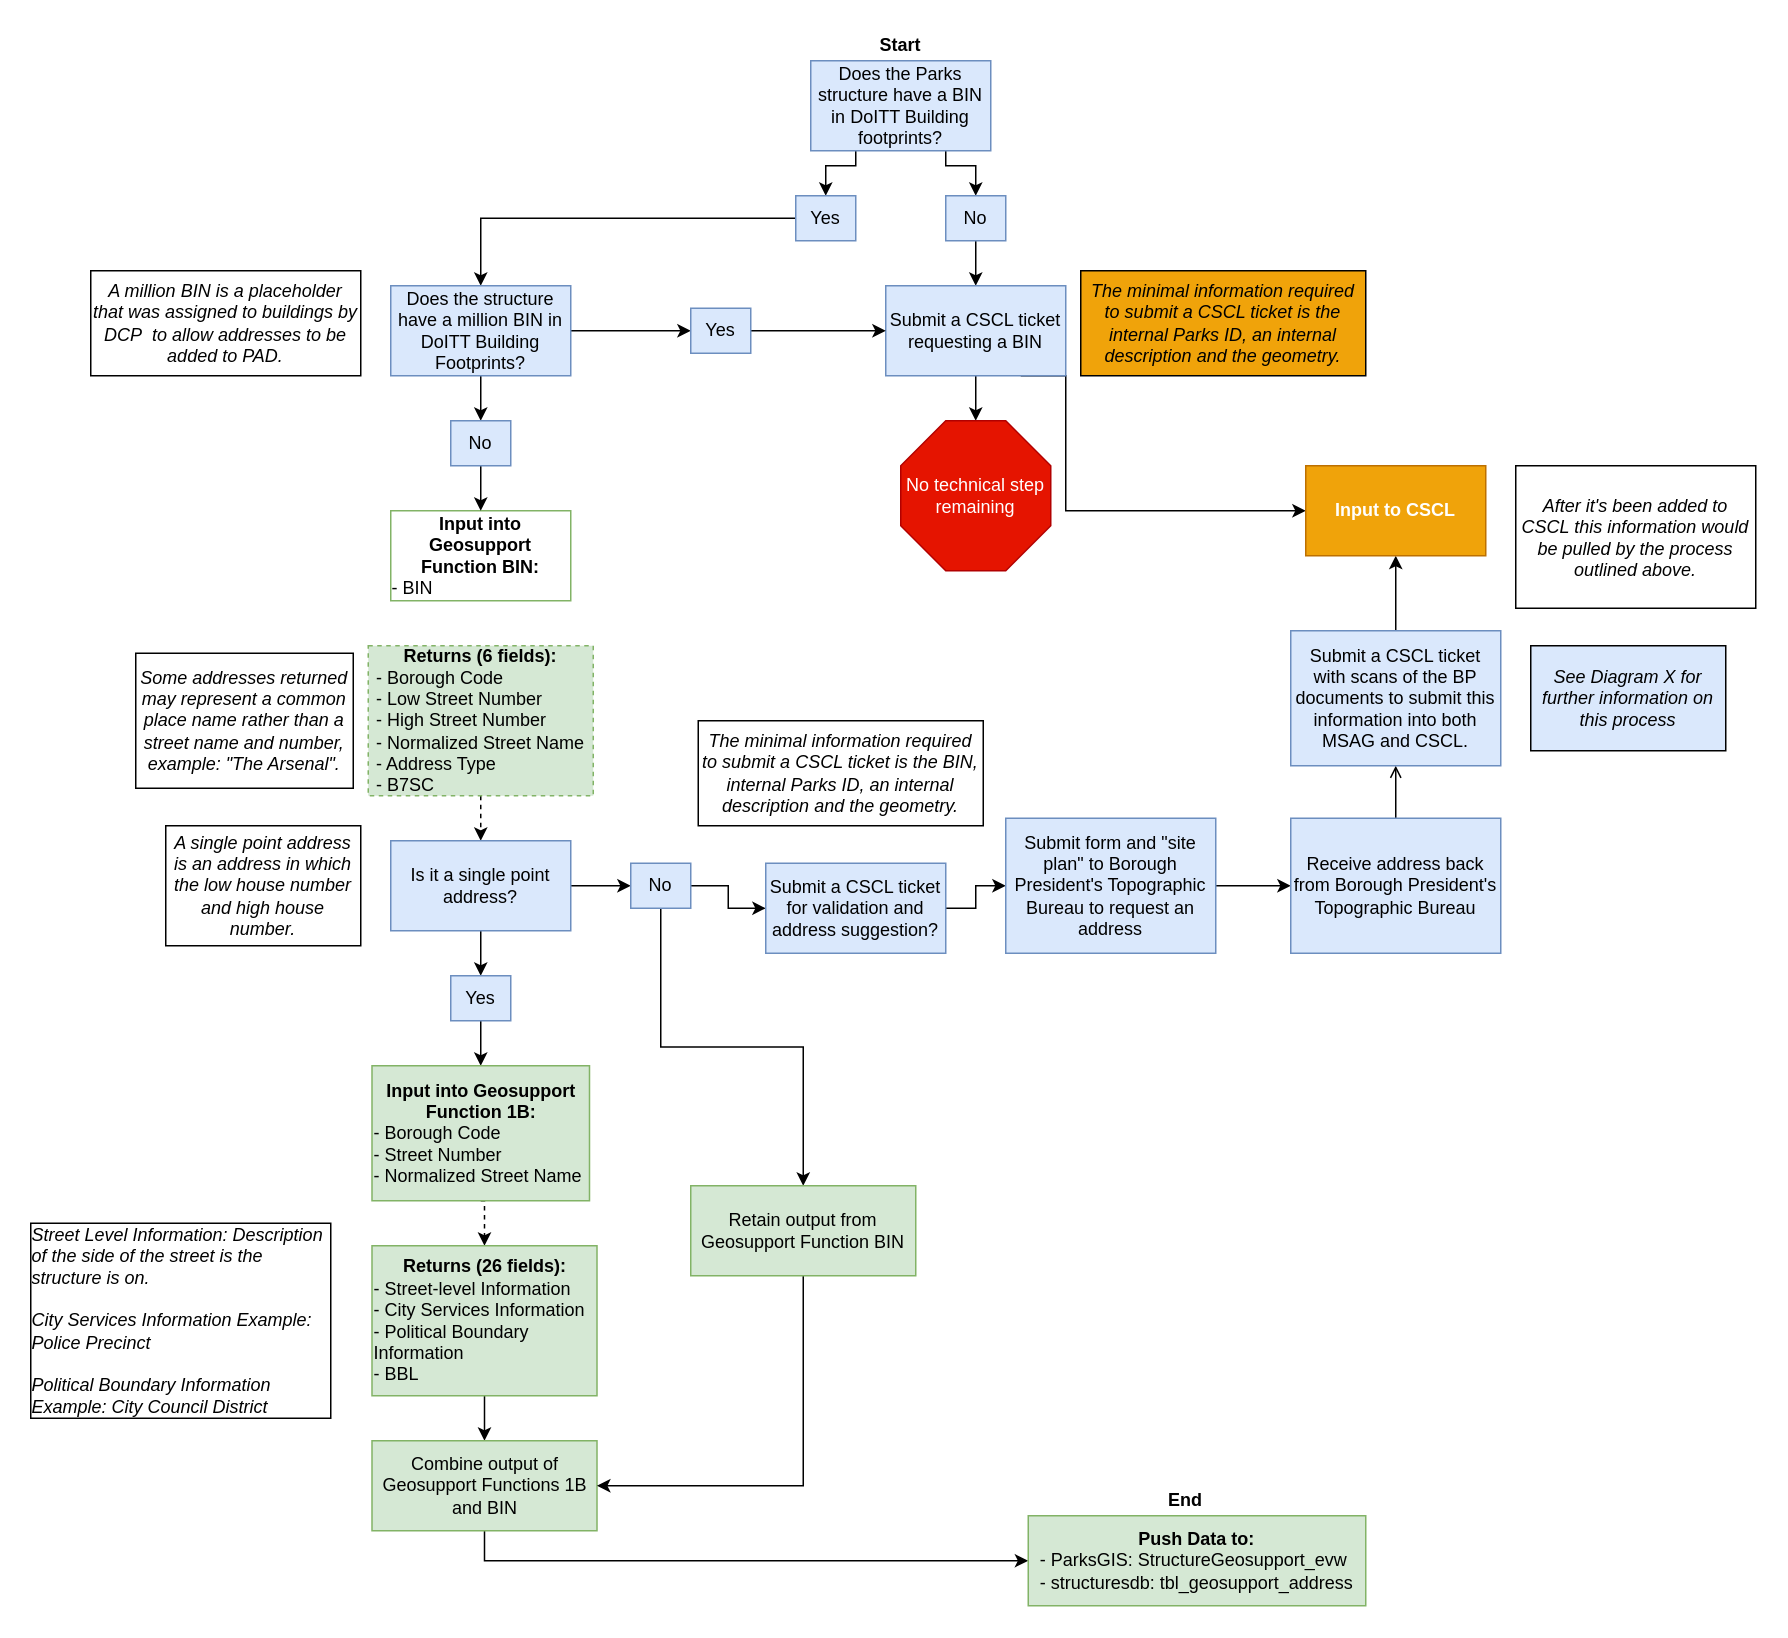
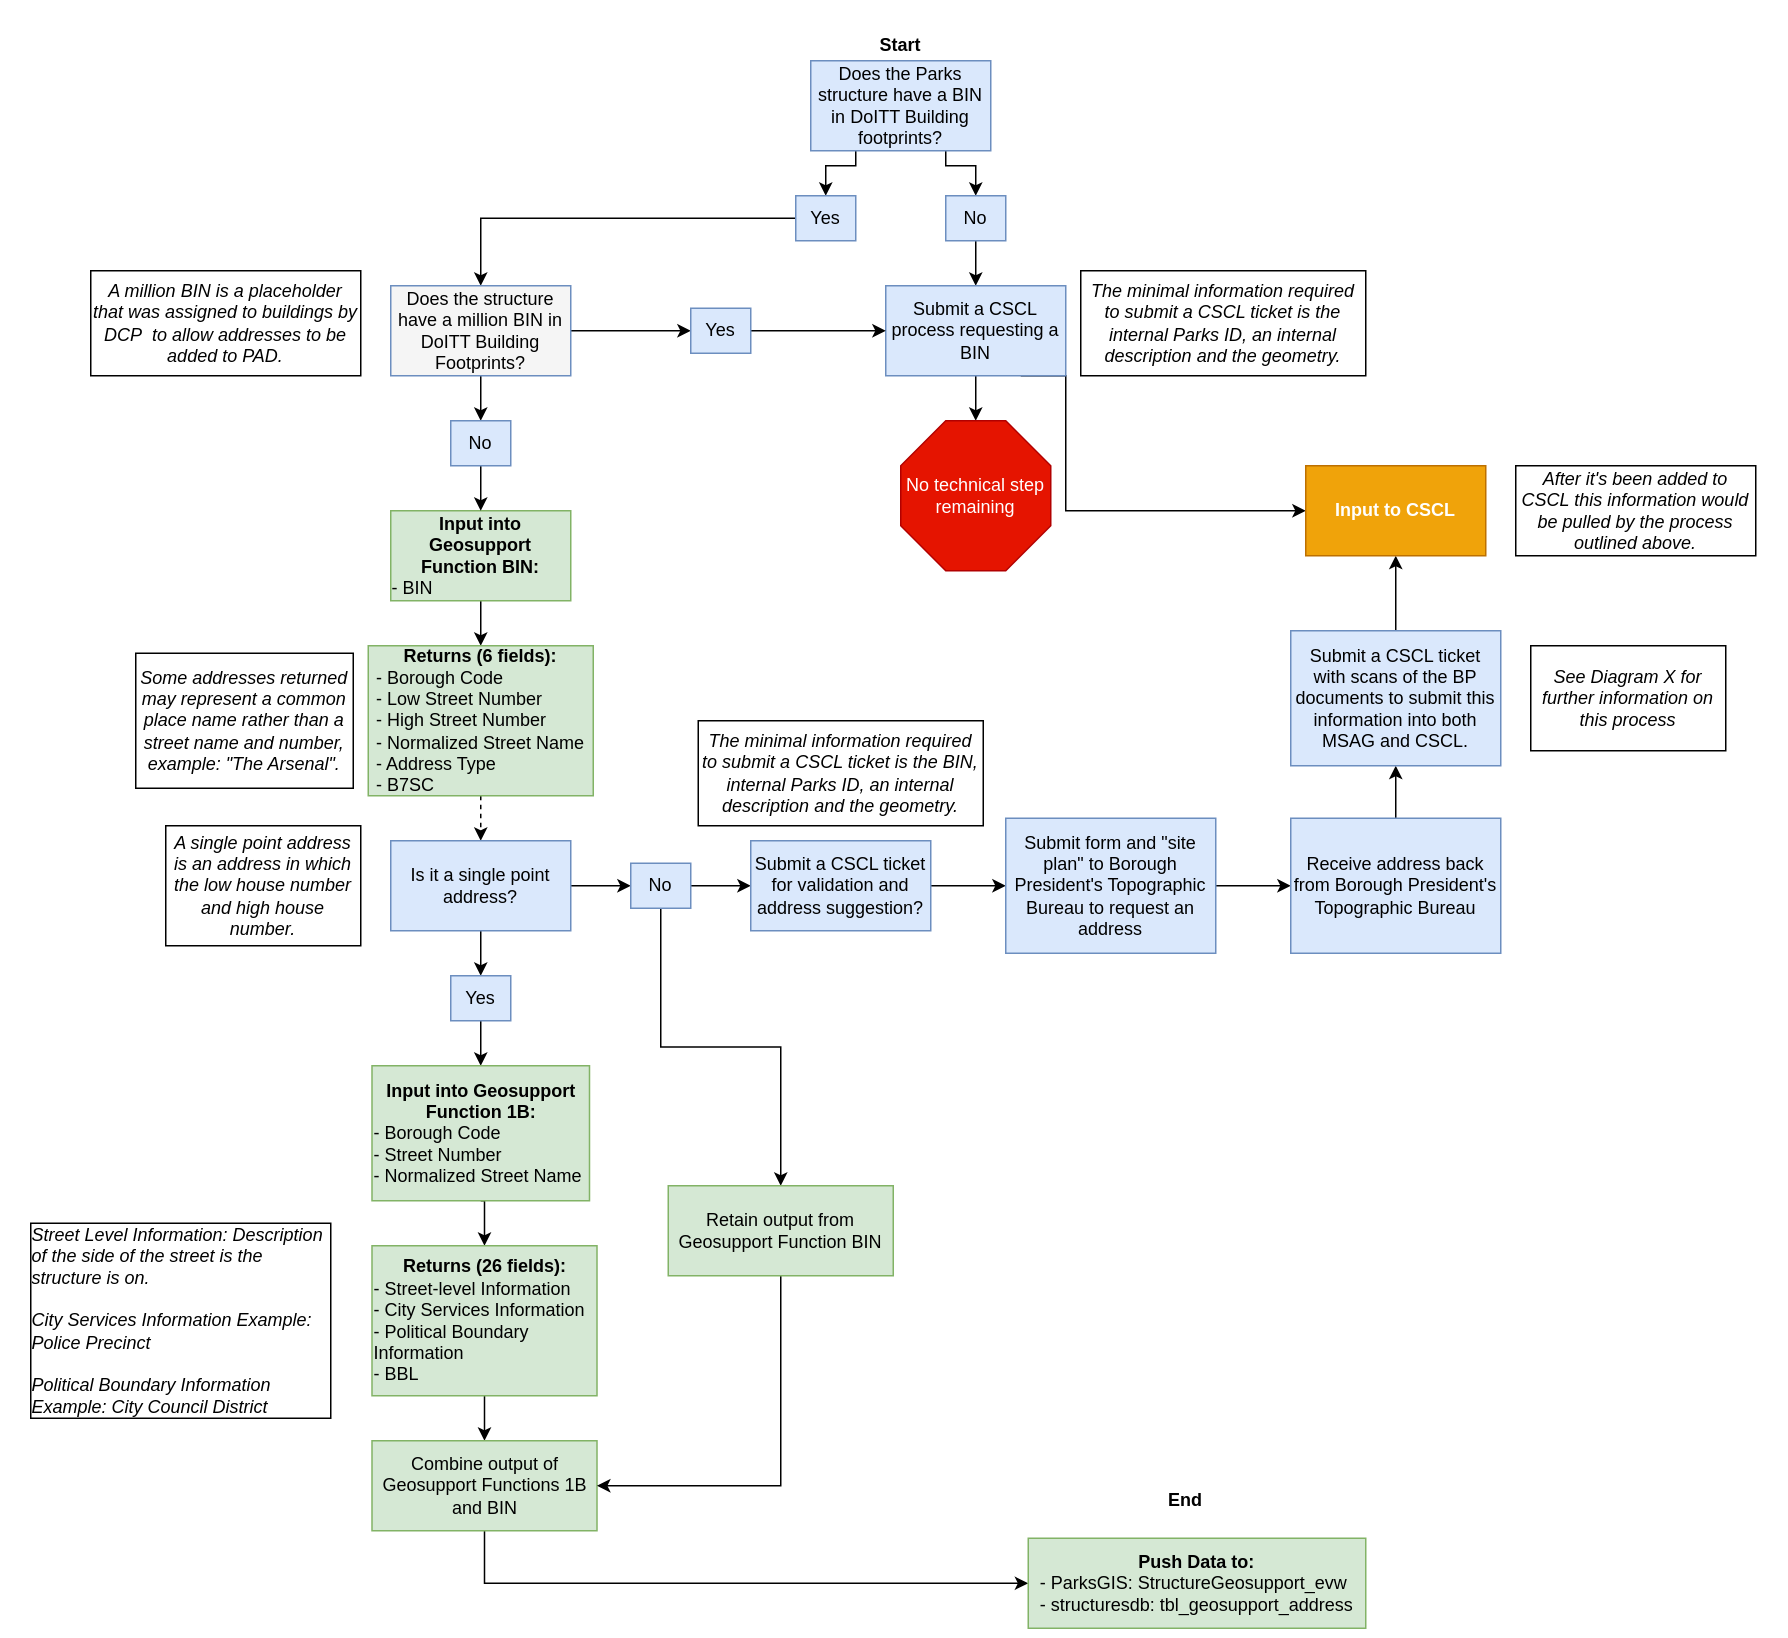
(1223, 323) -> (1223, 323)
(481, 331) -> (481, 331)
(976, 331) -> (976, 331)
(1636, 537) -> (1636, 511)
(481, 556) -> (481, 556)
none -> (481, 618)
(1628, 698) -> (1628, 698)
(481, 721) -> (481, 721)
(1396, 774) -> (1396, 777)
(856, 908) -> (841, 886)
(485, 1216) -> (485, 1216)
(803, 1231) -> (781, 1231)
(1197, 1561) -> (1197, 1583)
